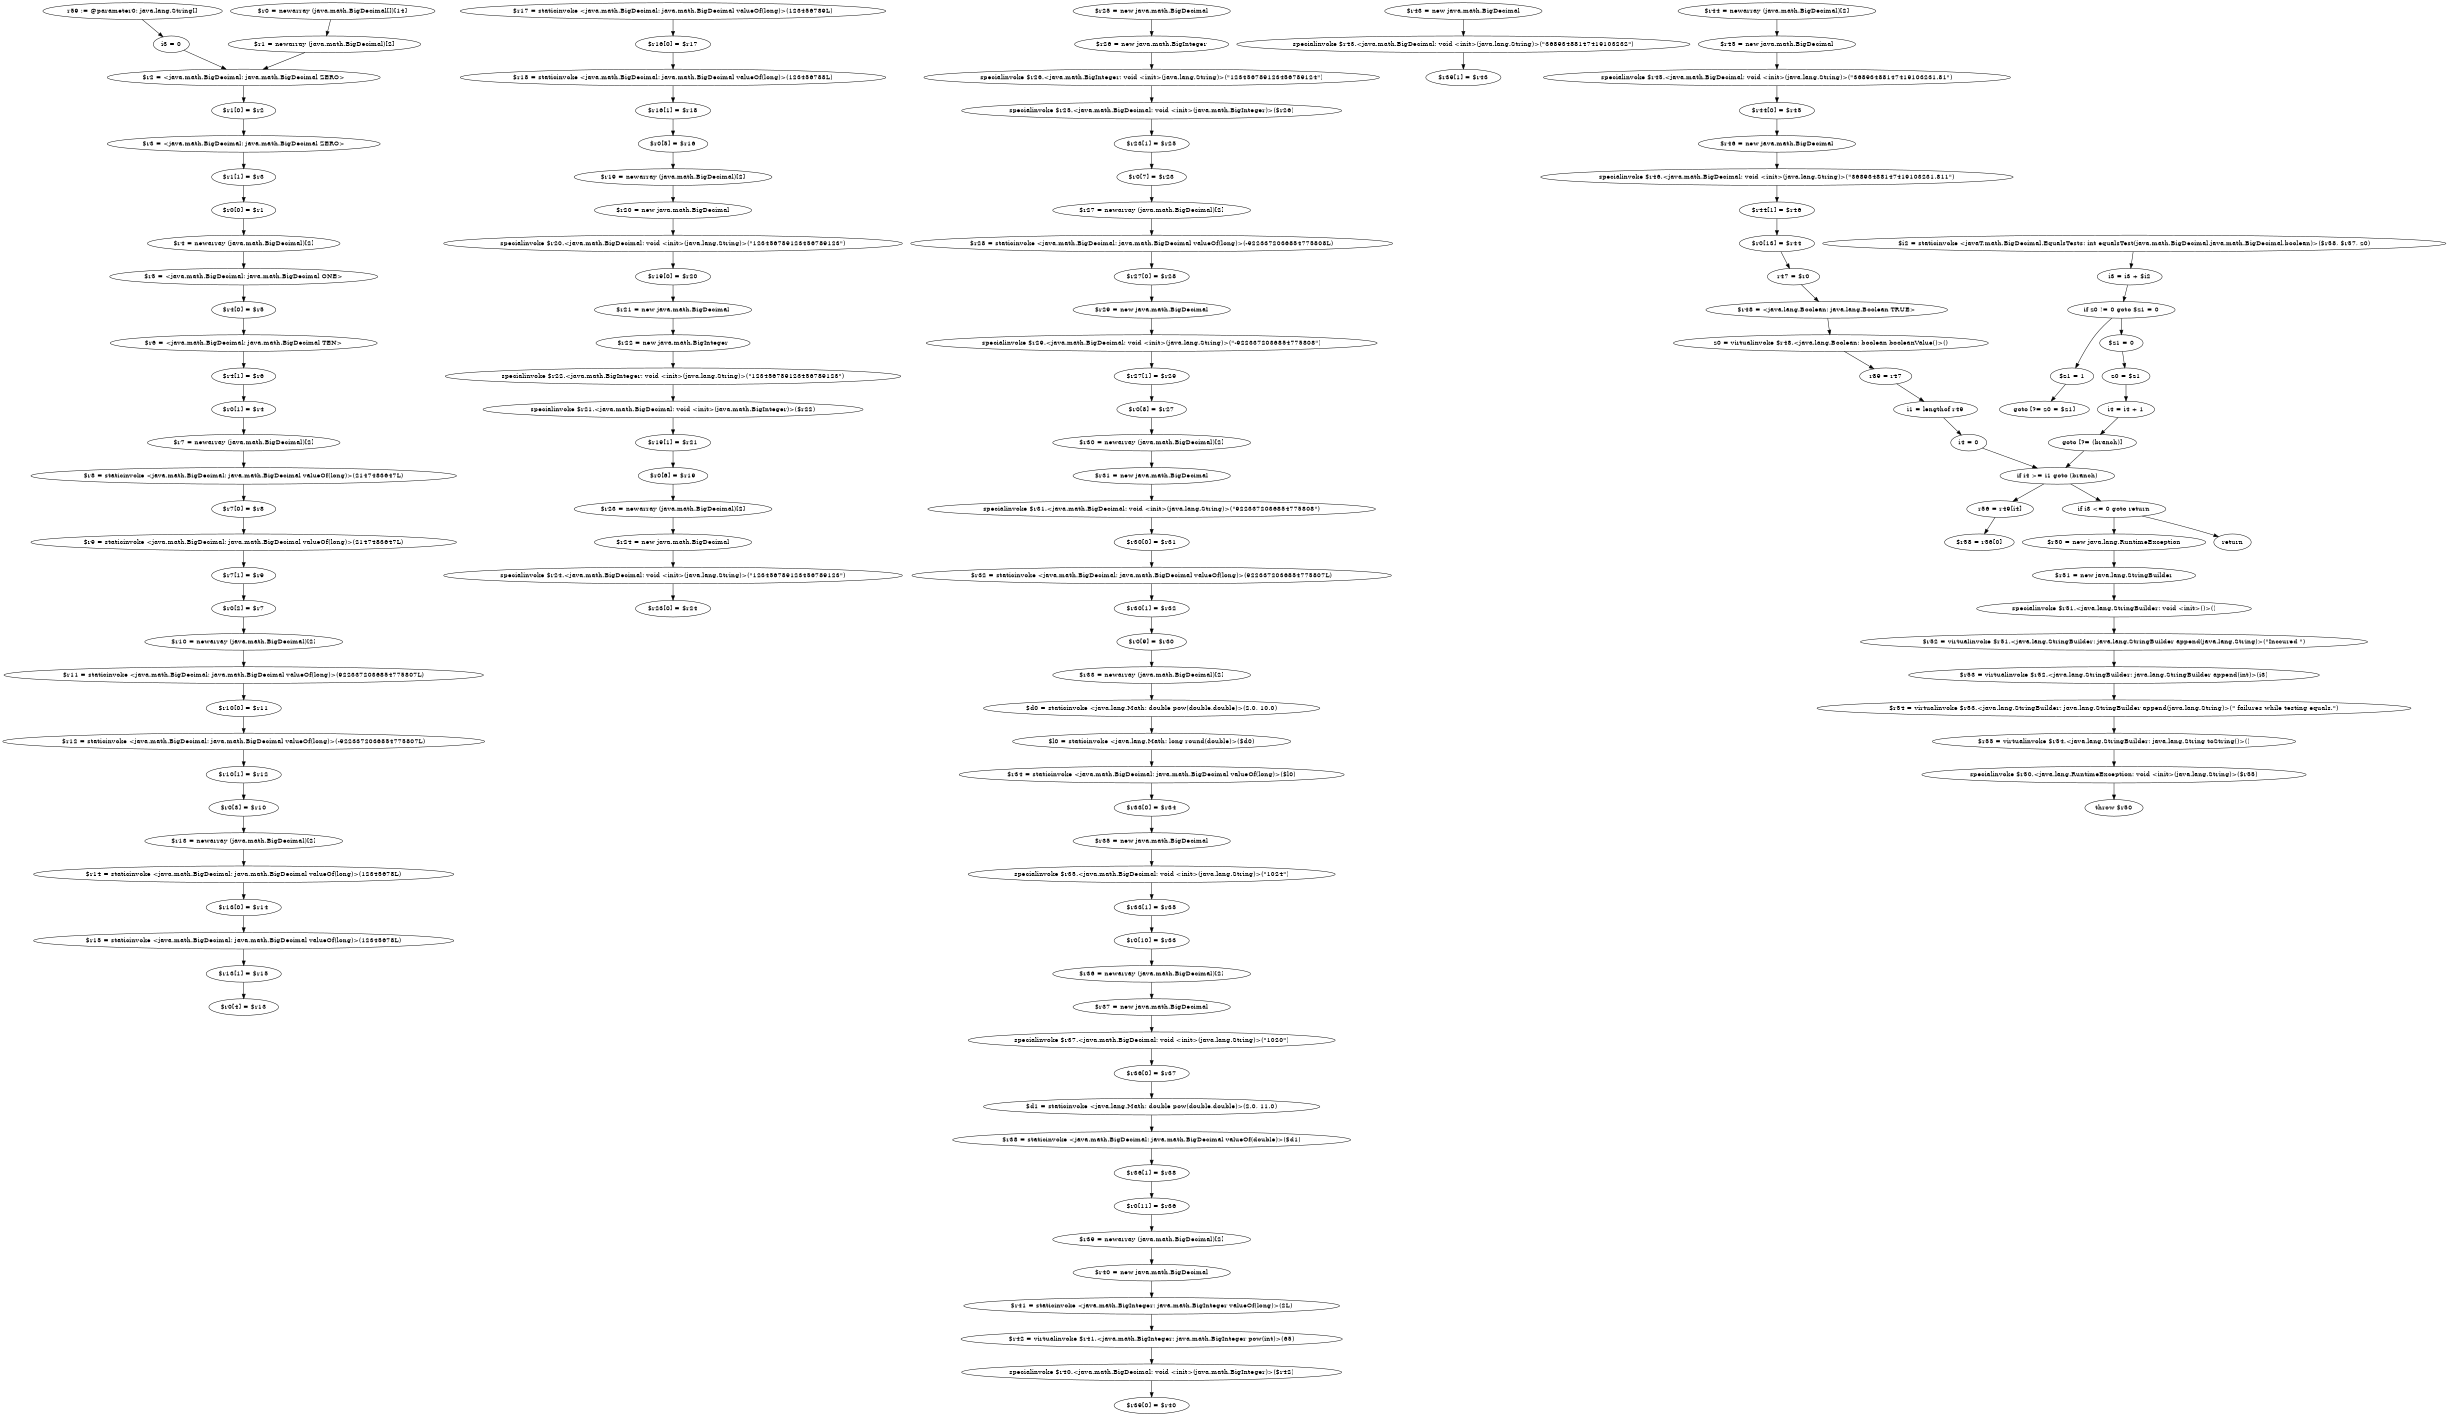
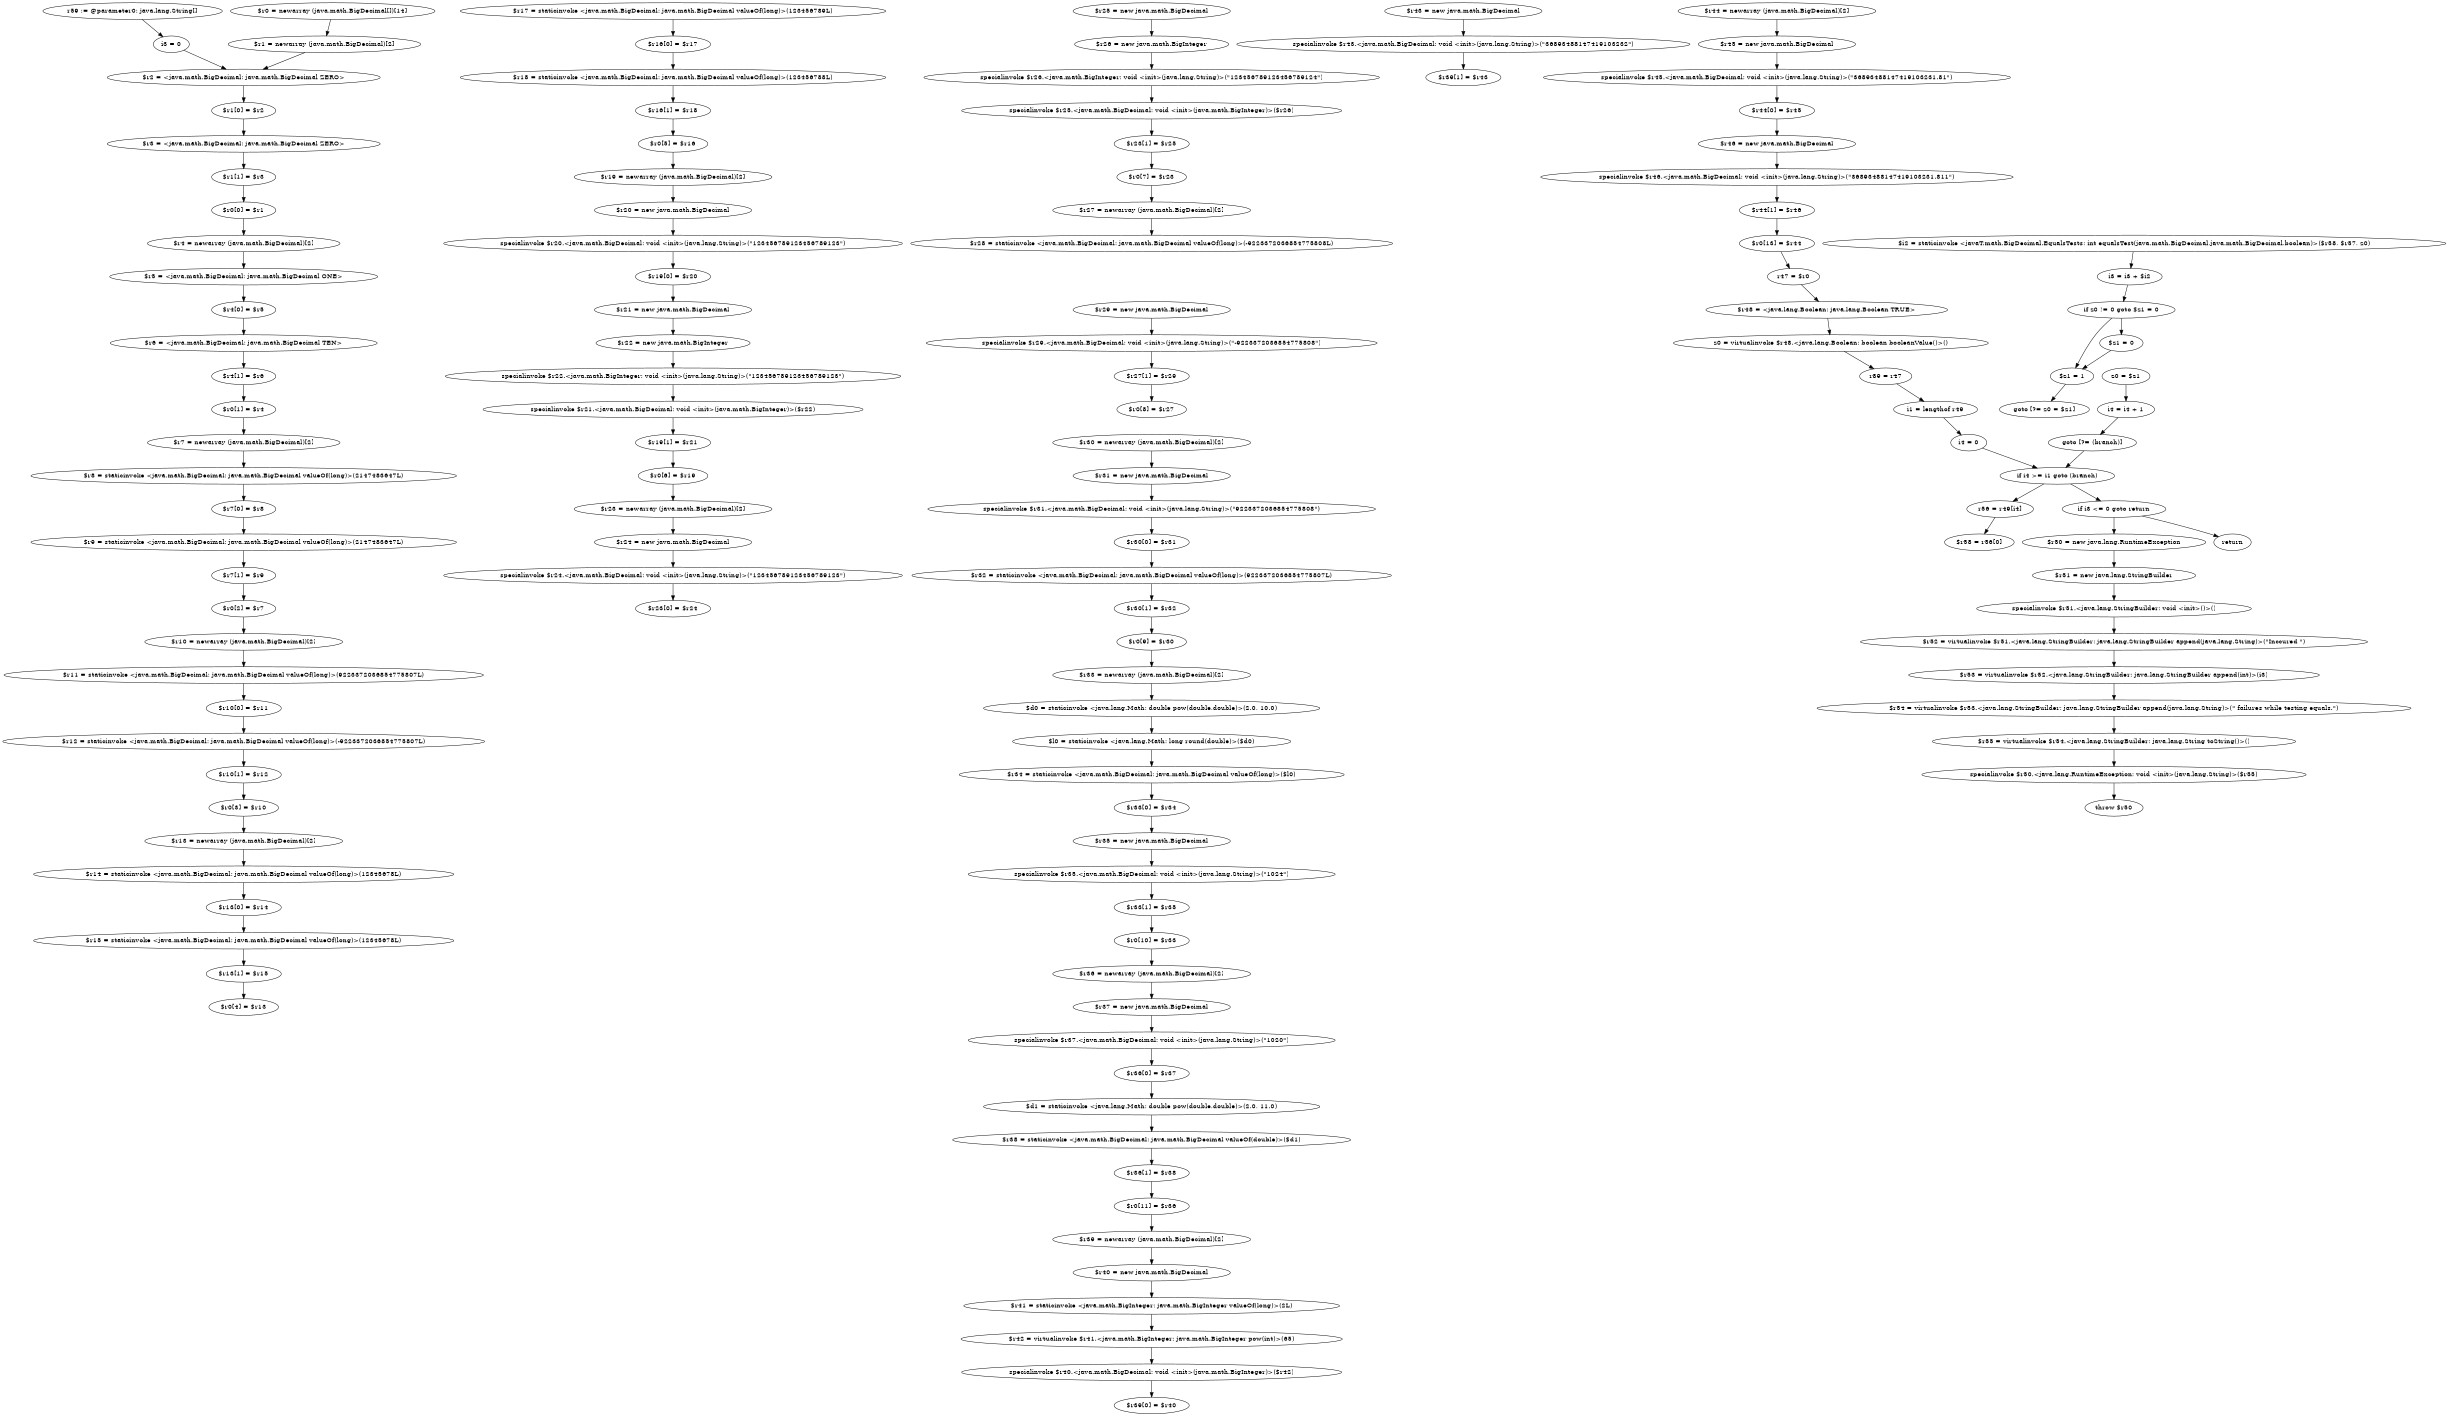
(1152, 277) -> none
(2123, 357) -> (2099, 358)
(1152, 424) -> none
